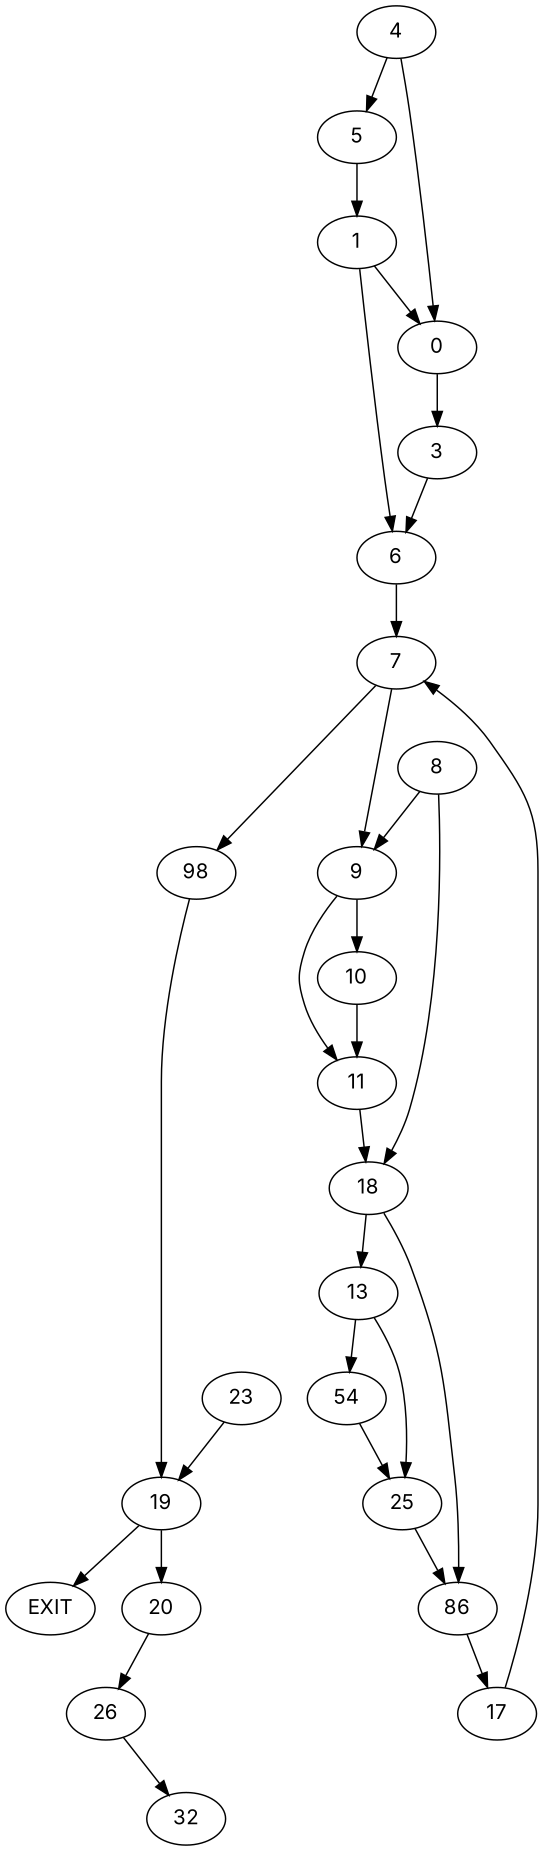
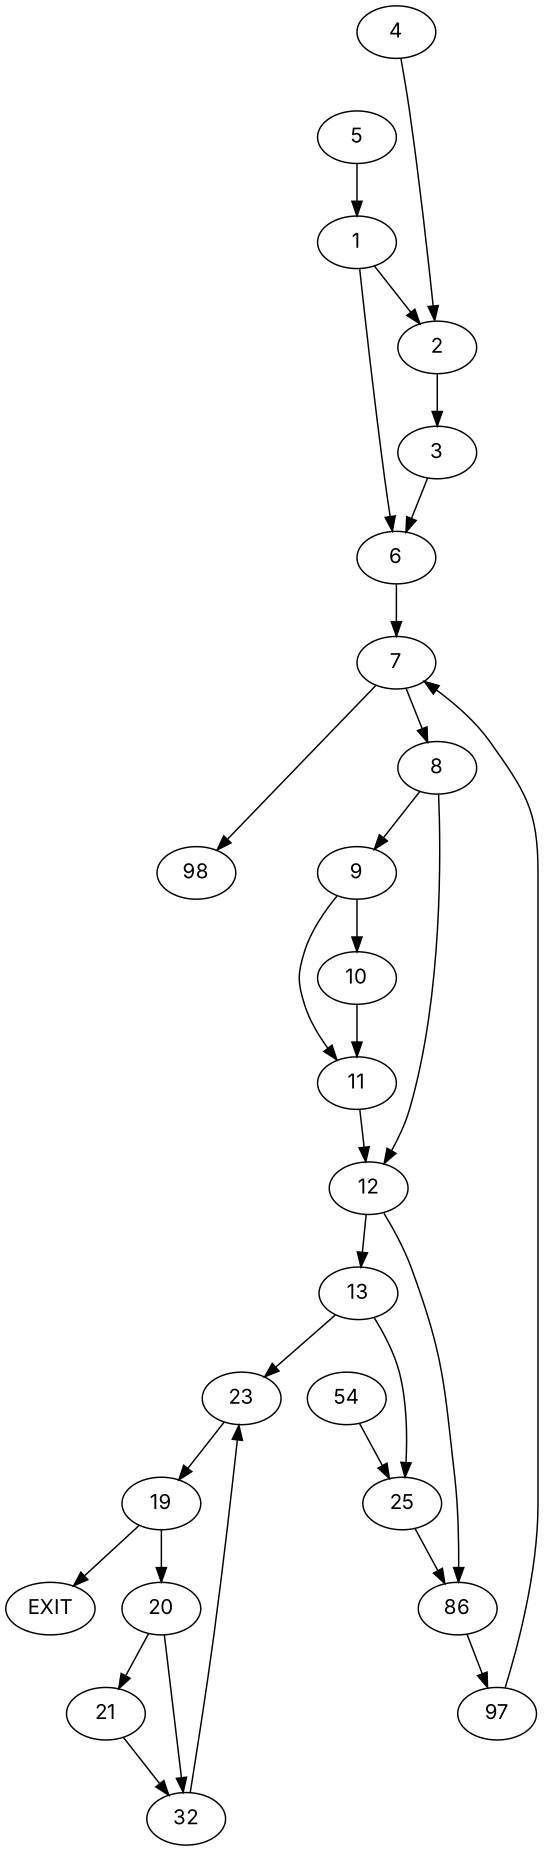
(379, 78) -> none
(437, 347) -> (437, 347)
(378, 760) -> (414, 708)
(161, 1179) -> none
(369, 1188) -> (369, 1188)
(353, 1339) -> (306, 1341)
none -> (216, 1617)
none -> (173, 1706)
(106, 1714) -> (106, 1714)
(497, 1714) -> (497, 1714)
